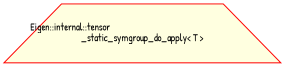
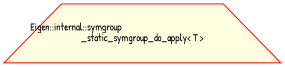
(142, 33) -> (142, 33)
